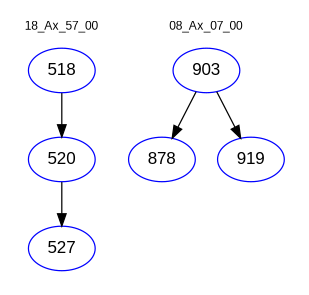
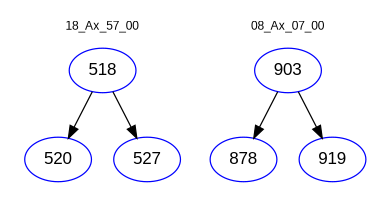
(62, 198) -> (122, 109)
